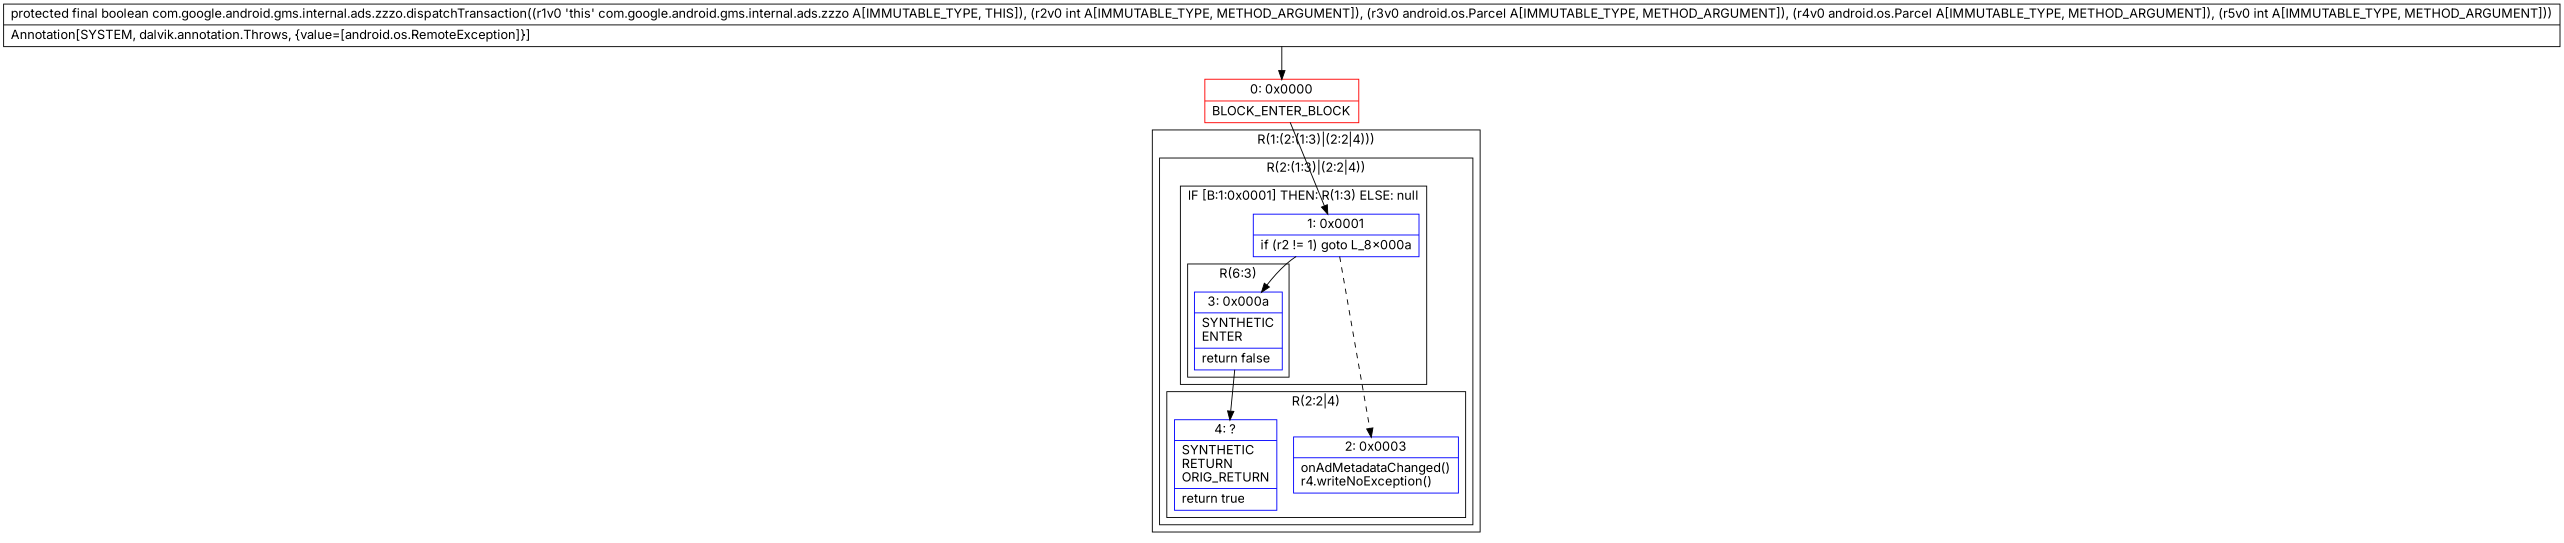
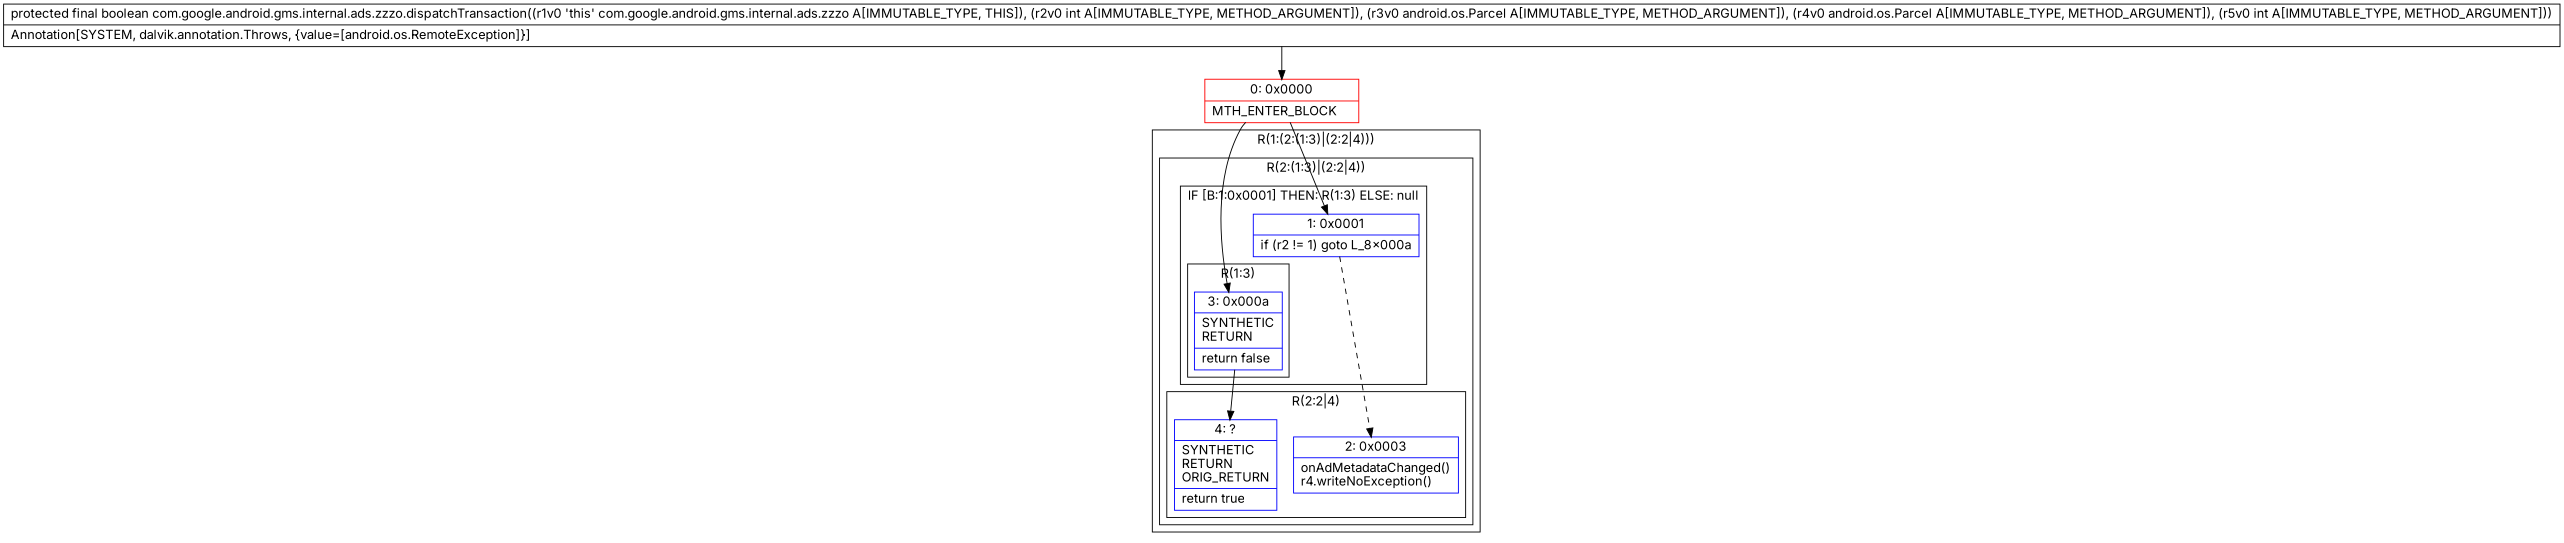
(1282, 111) -> (1275, 111)
(1280, 270) -> (1222, 201)
(1238, 274) -> (1238, 274)
(1222, 337) -> (1227, 337)
